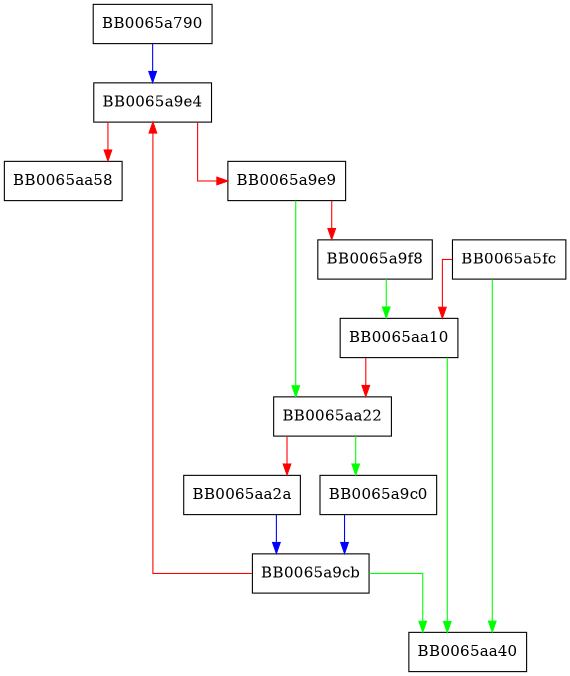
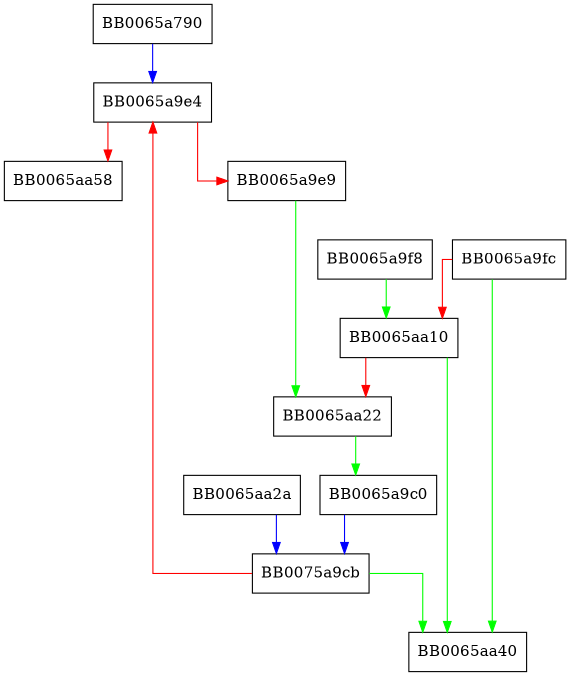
(332, 215) -> none
(509, 259) -> (509, 259)
(287, 450) -> none
(311, 573) -> (311, 573)
